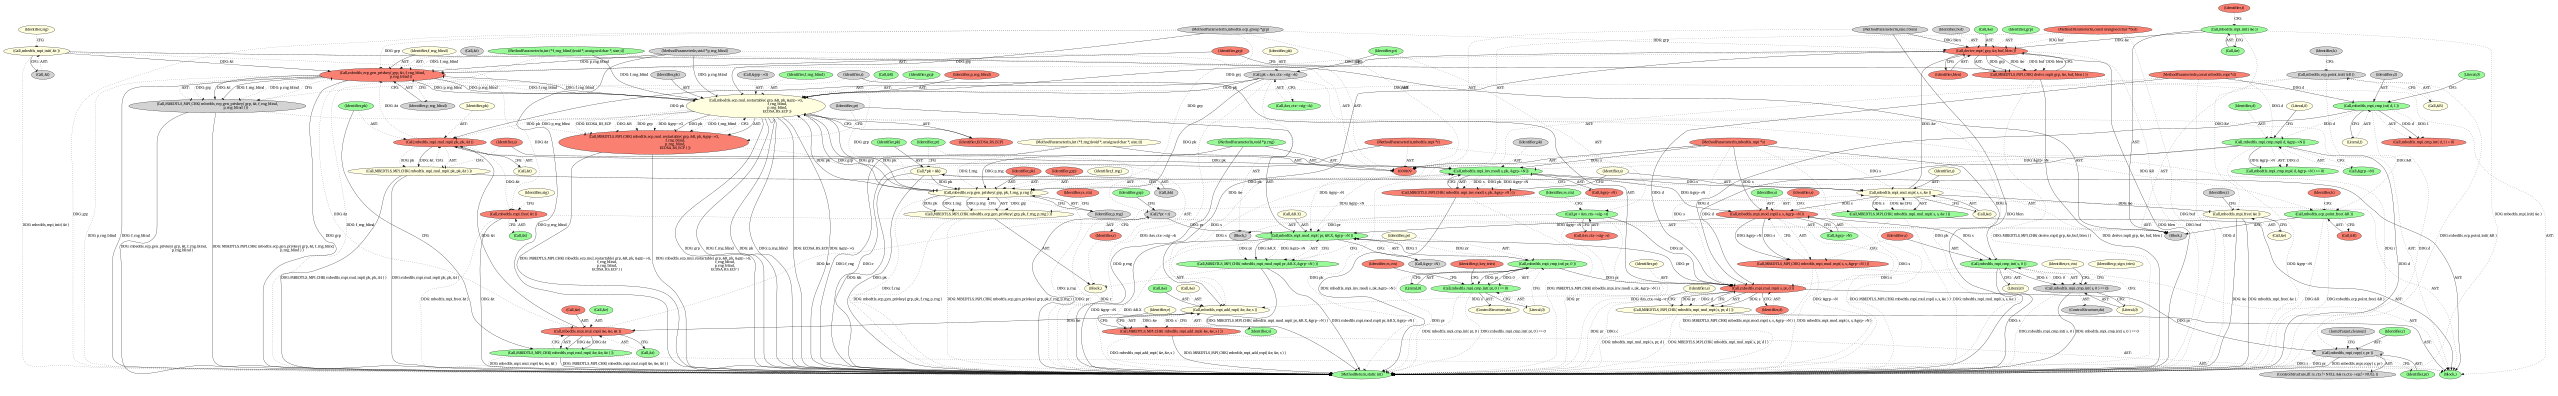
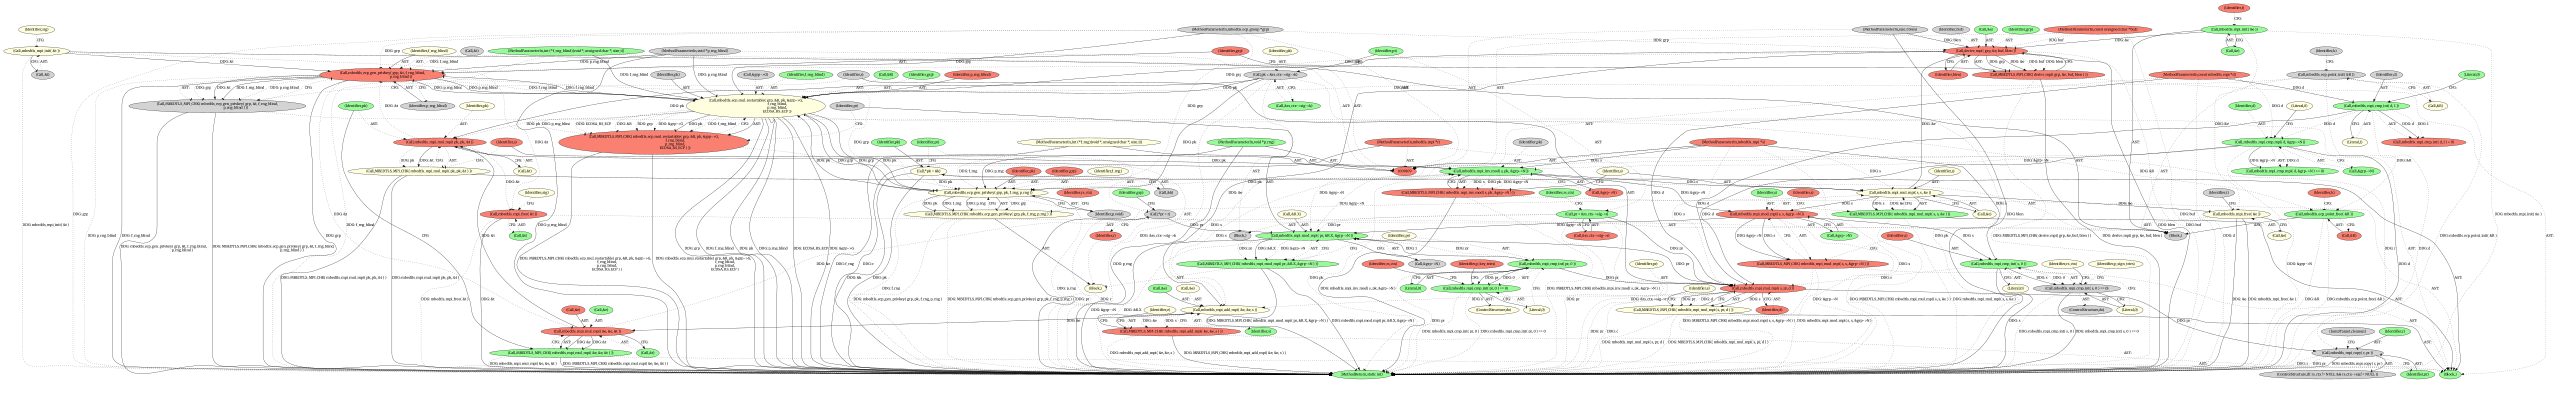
(981, 142) -> none
(1742, 182) -> none
(937, 183) -> (937, 183)
(1109, 214) -> (1109, 214)
